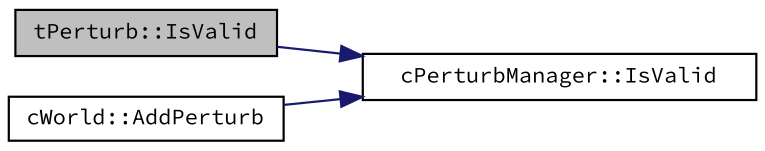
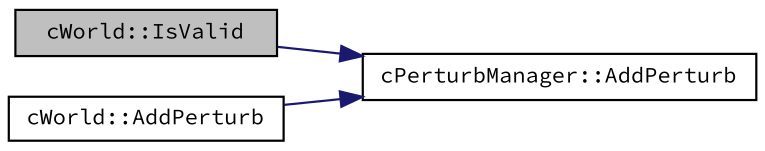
(146, 33) -> (146, 33)
(560, 77) -> (560, 77)
